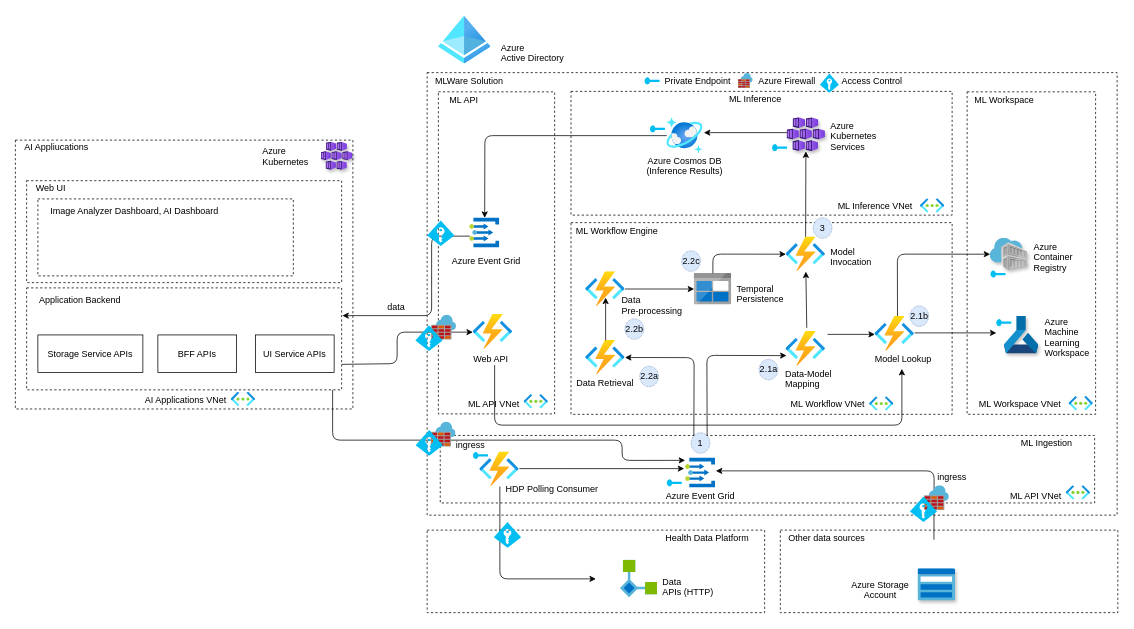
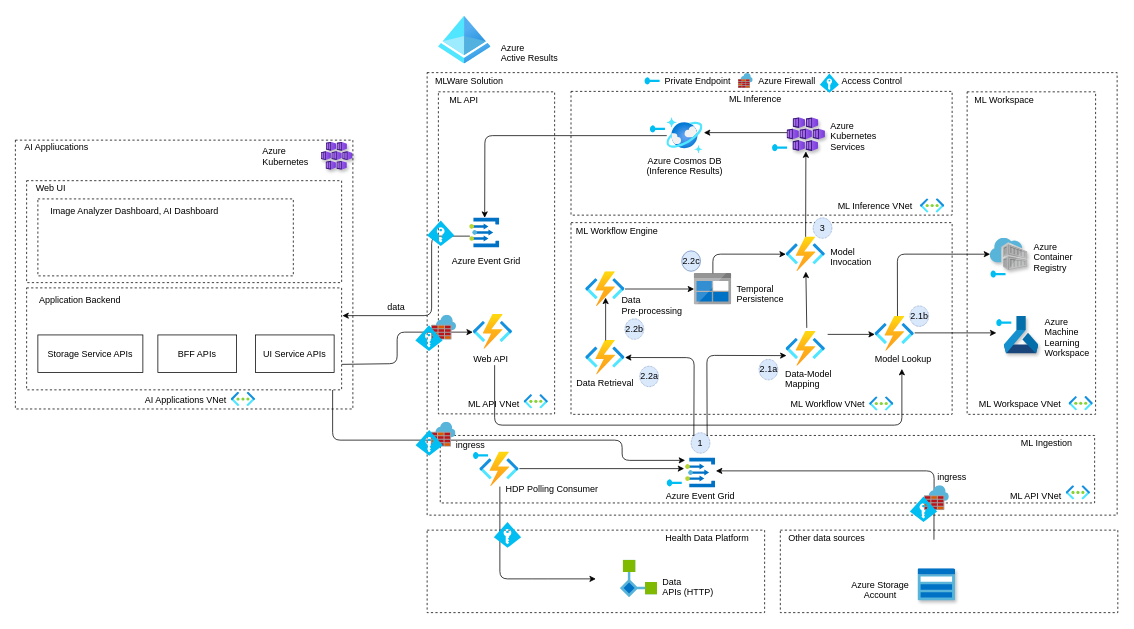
(513, 48) -> (513, 48)
(691, 261) -> (691, 261)
